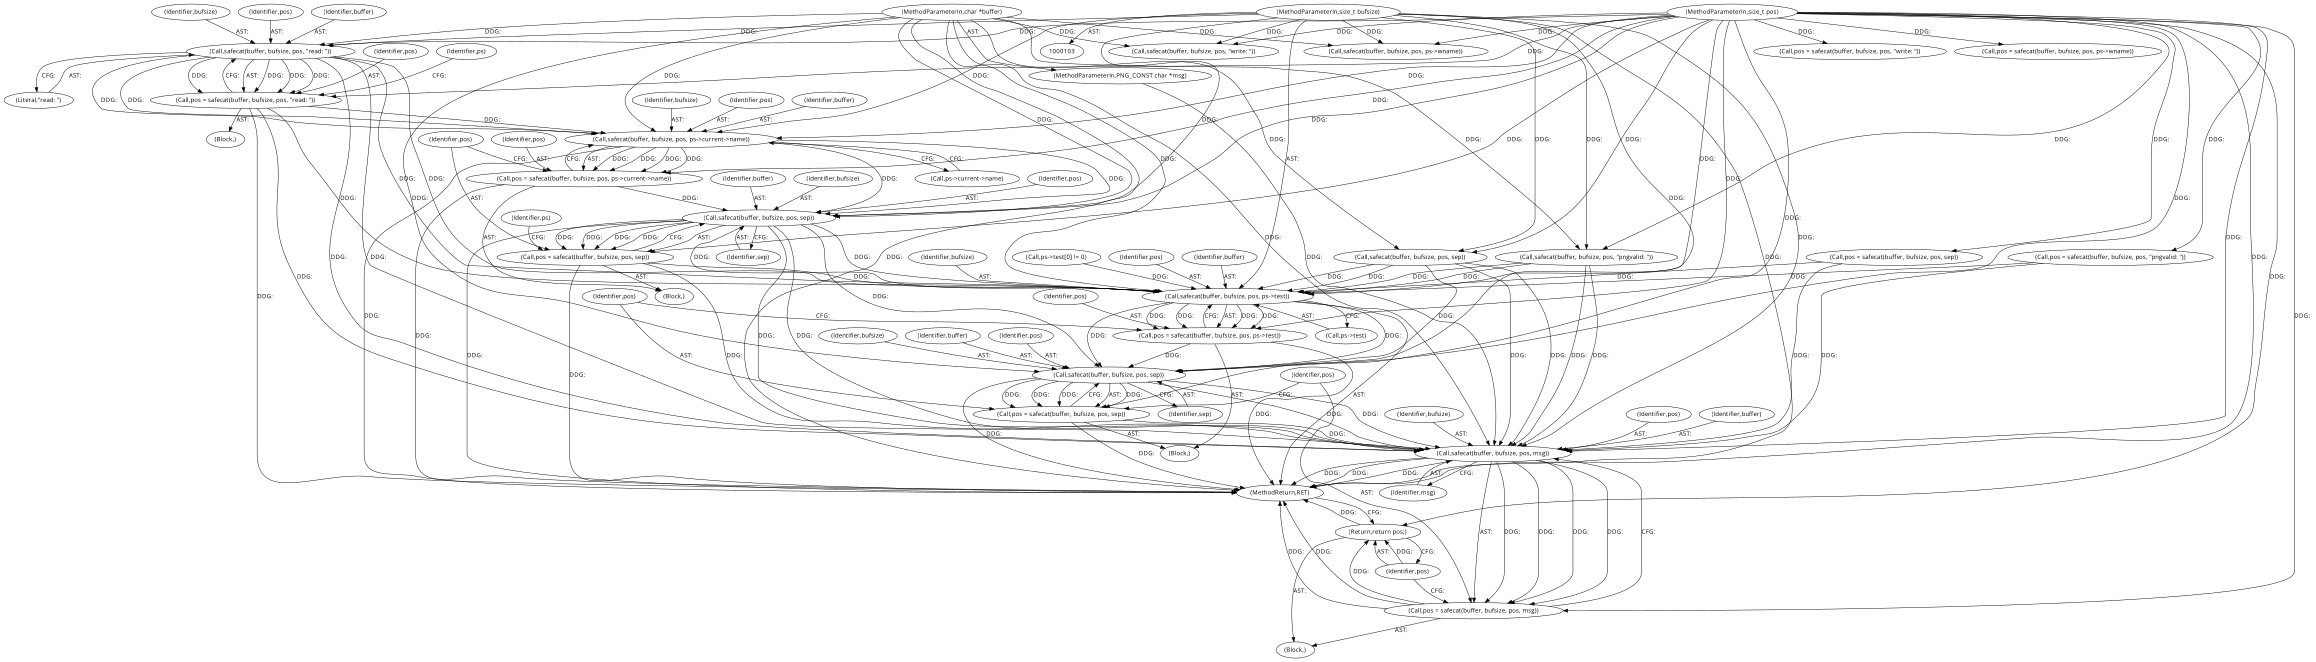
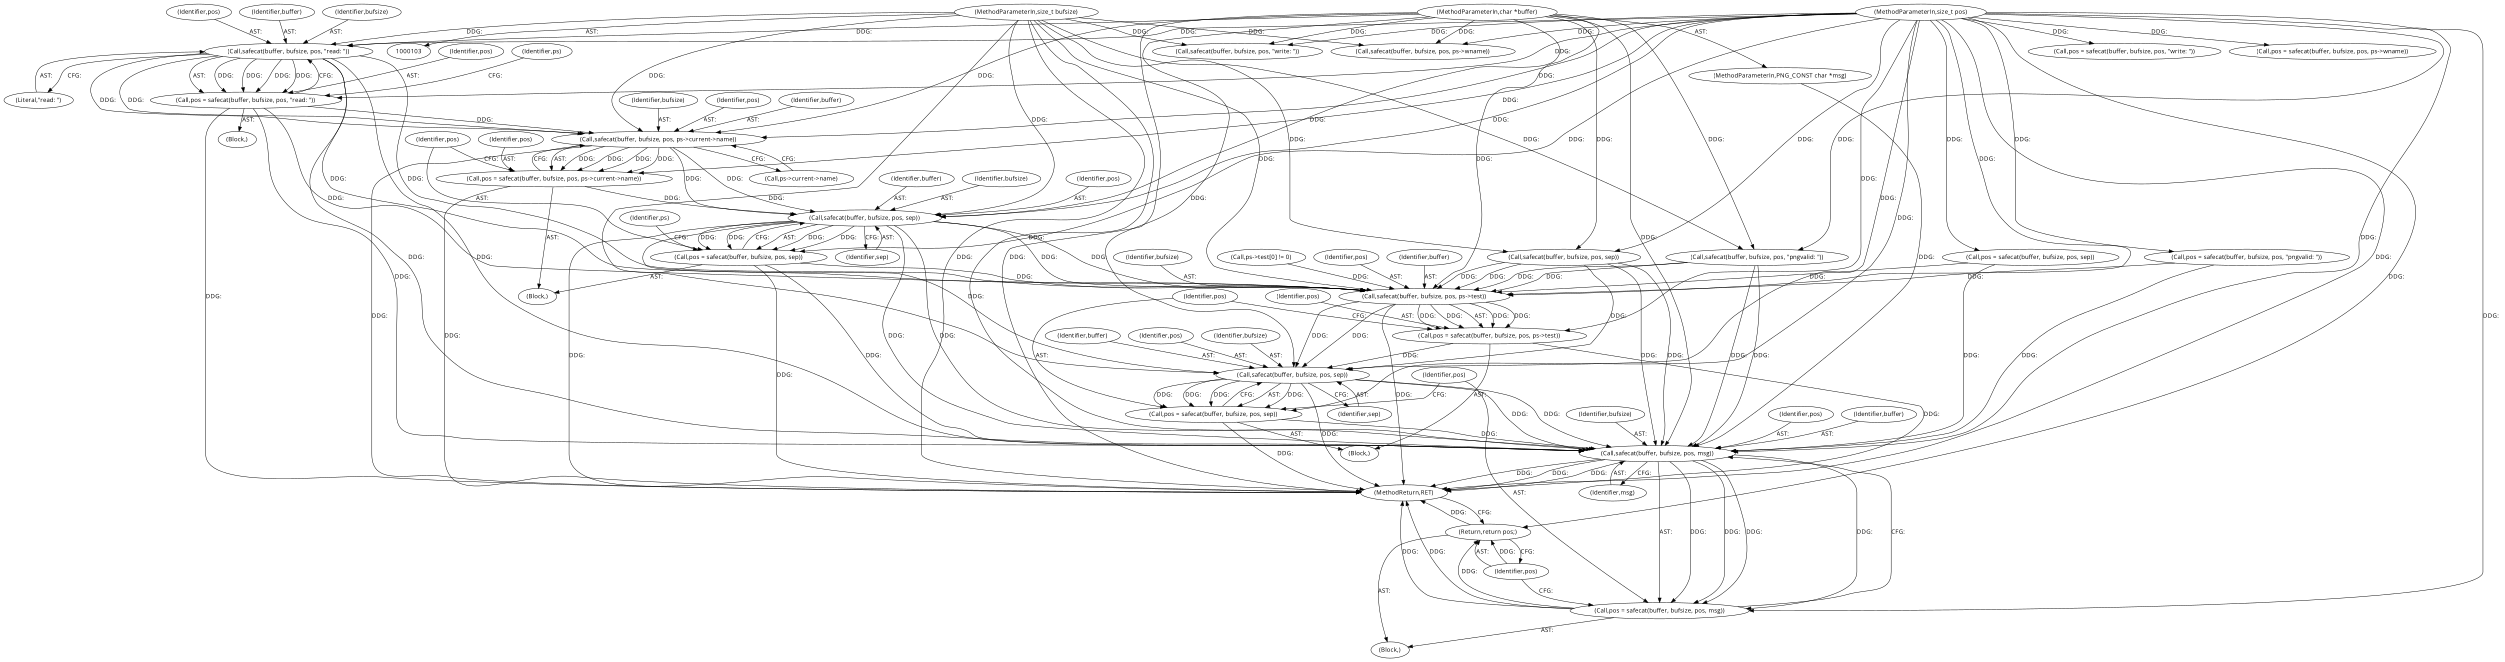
(1294, 159) -> (1268, 159)
(1203, 317) -> none
(1346, 336) -> none
(1360, 395) -> (1405, 395)
